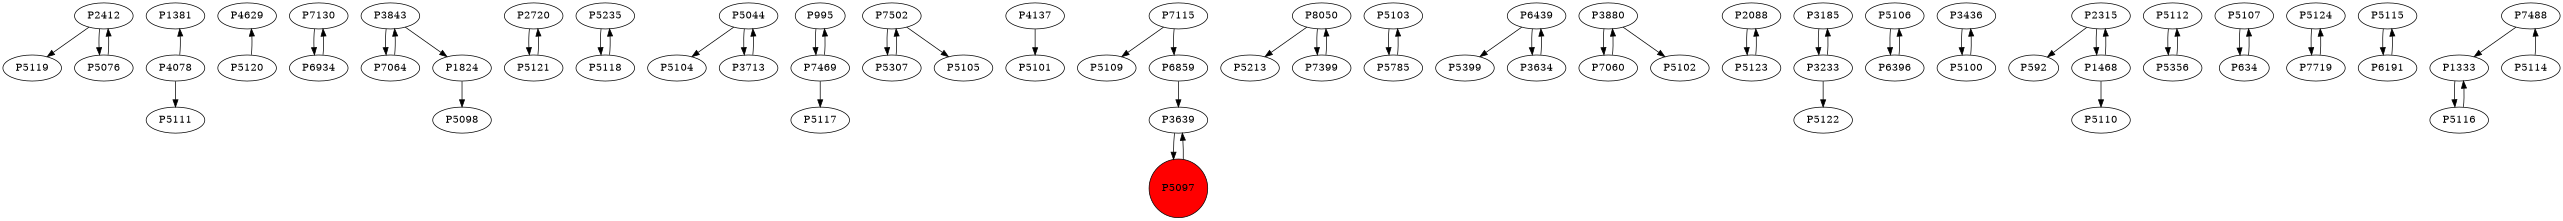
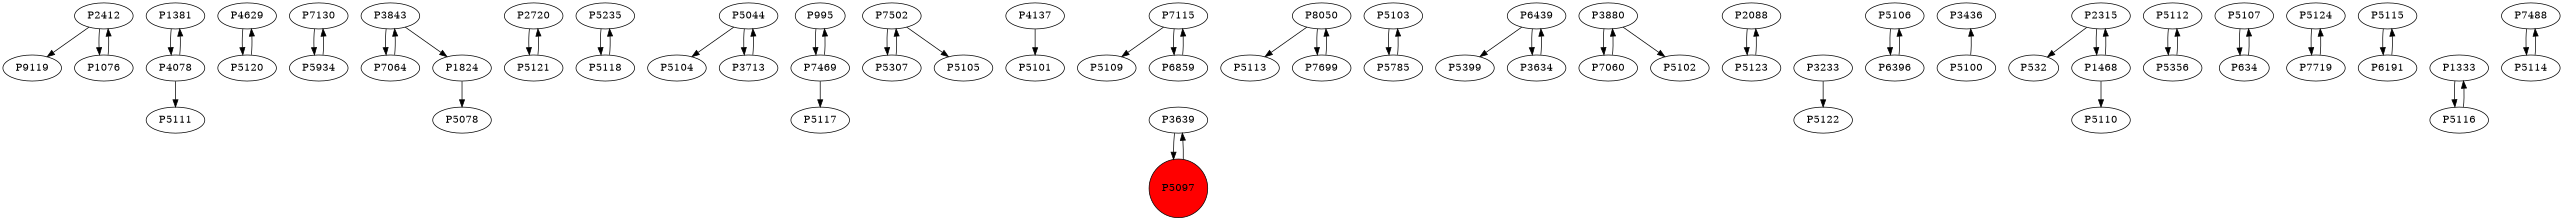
(1823, 16) -> none
none -> (171, 38)
none -> (242, 38)
(1962, 38) -> none
(2498, 40) -> (2526, 38)
(32, 68) -> (32, 68)
(104, 68) -> (104, 68)
(319, 68) -> (319, 68)
(1250, 68) -> (1250, 68)
(1322, 68) -> (1322, 68)
(2034, 68) -> (2034, 68)
(1178, 91) -> (1183, 45)
(462, 120) -> (462, 120)
